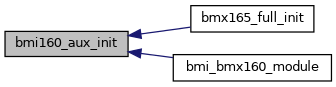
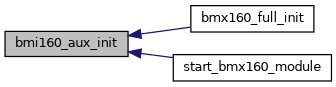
(252, 19) -> (252, 19)
(252, 68) -> (252, 68)
